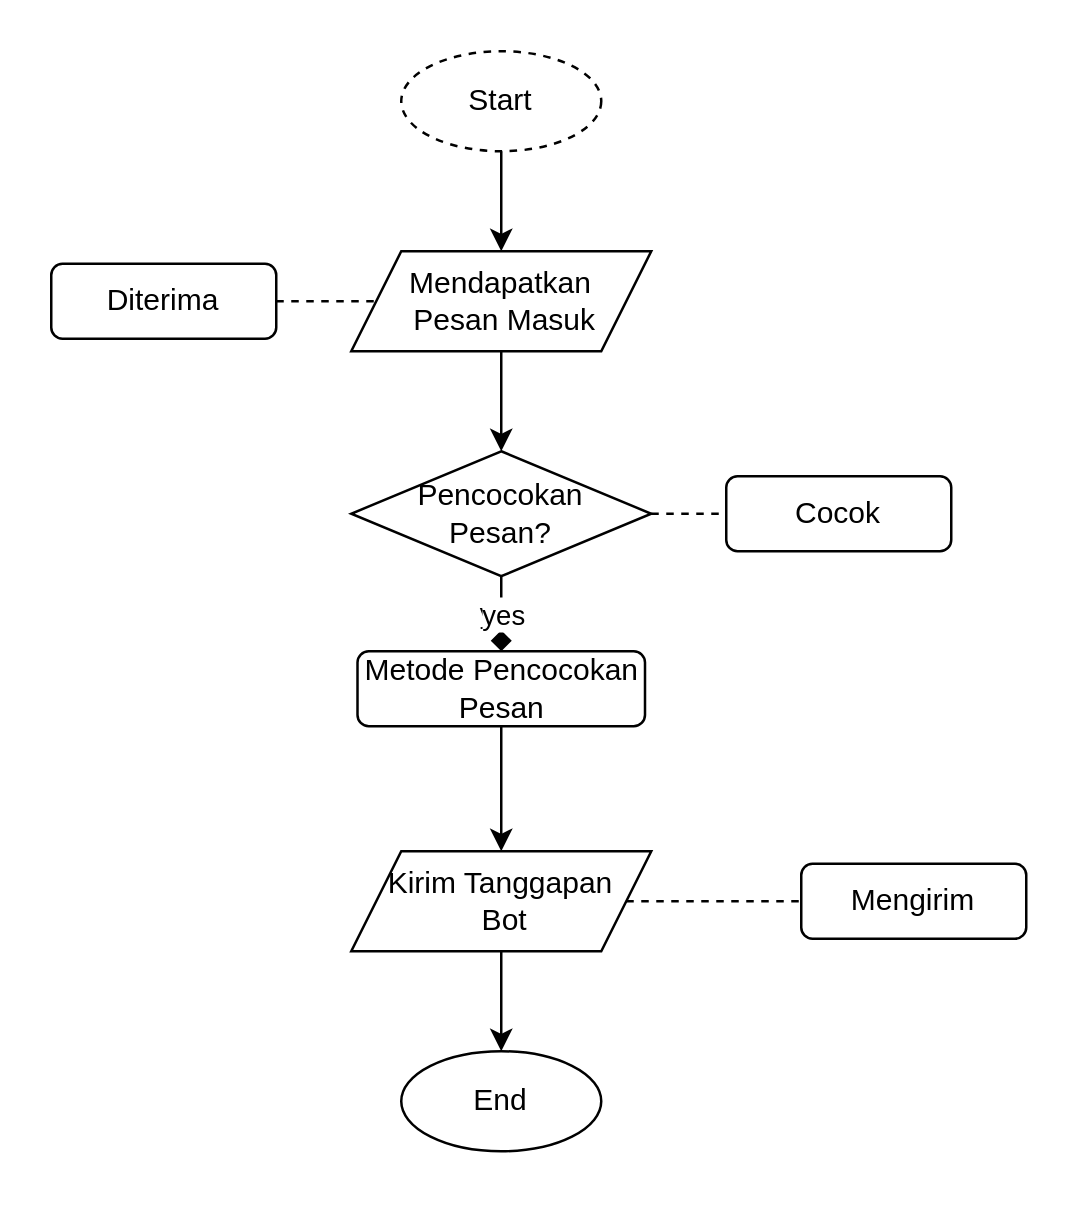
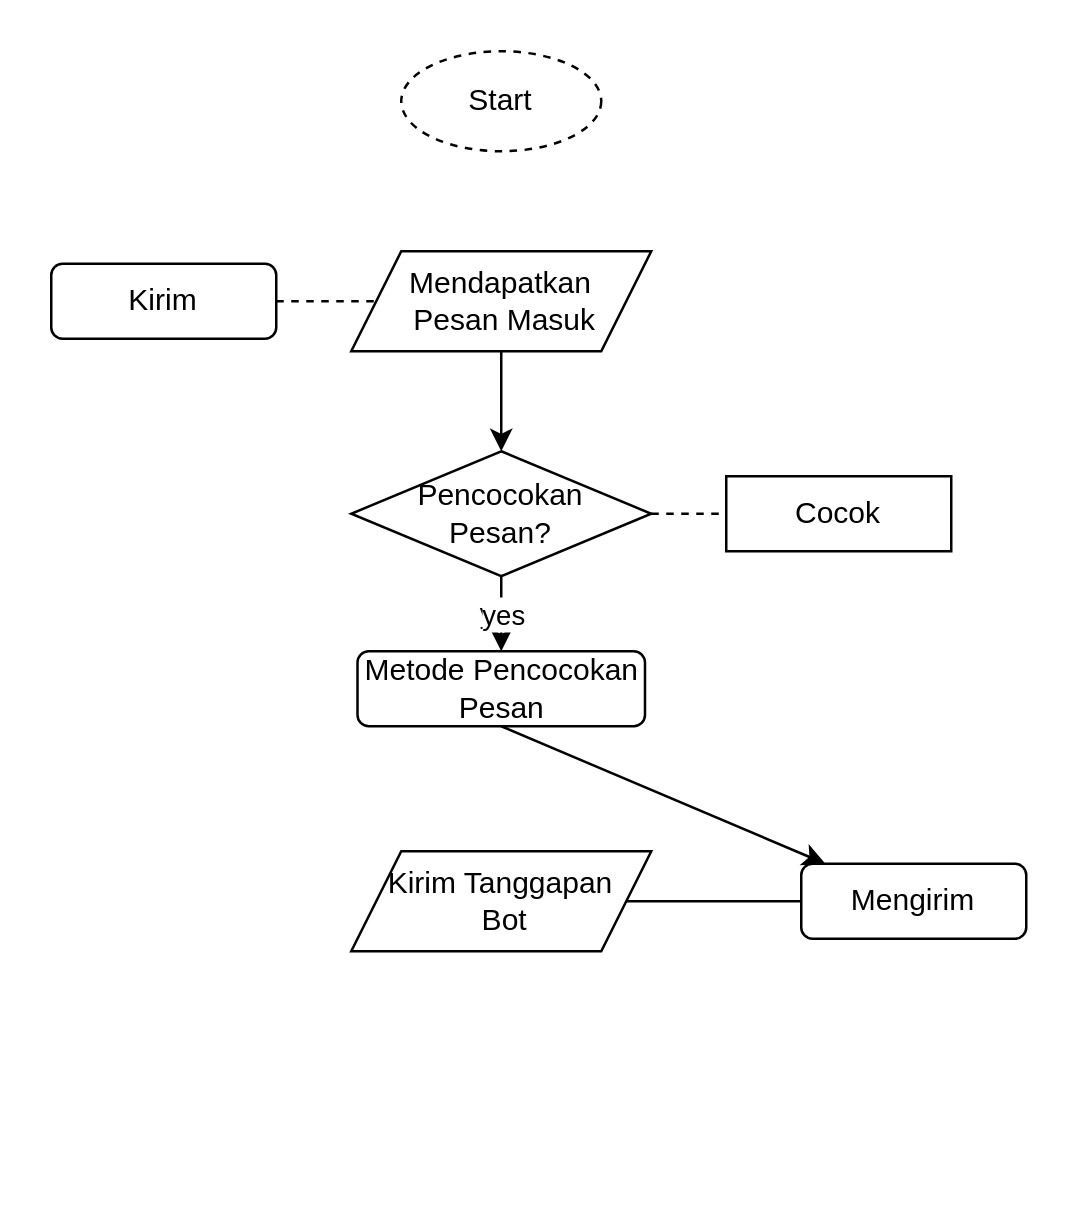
(501, 193) -> none
(164, 301) -> (164, 301)
(839, 514) -> (839, 514)
(501, 631) -> (501, 632)
(501, 780) -> (656, 792)
(716, 901) -> (716, 901)
(501, 993) -> none
(501, 1101) -> none
